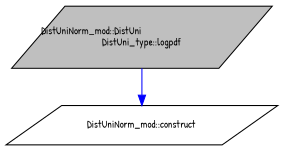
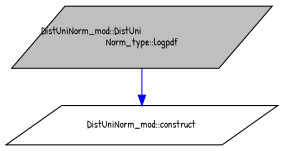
(142, 37) -> (142, 37)
